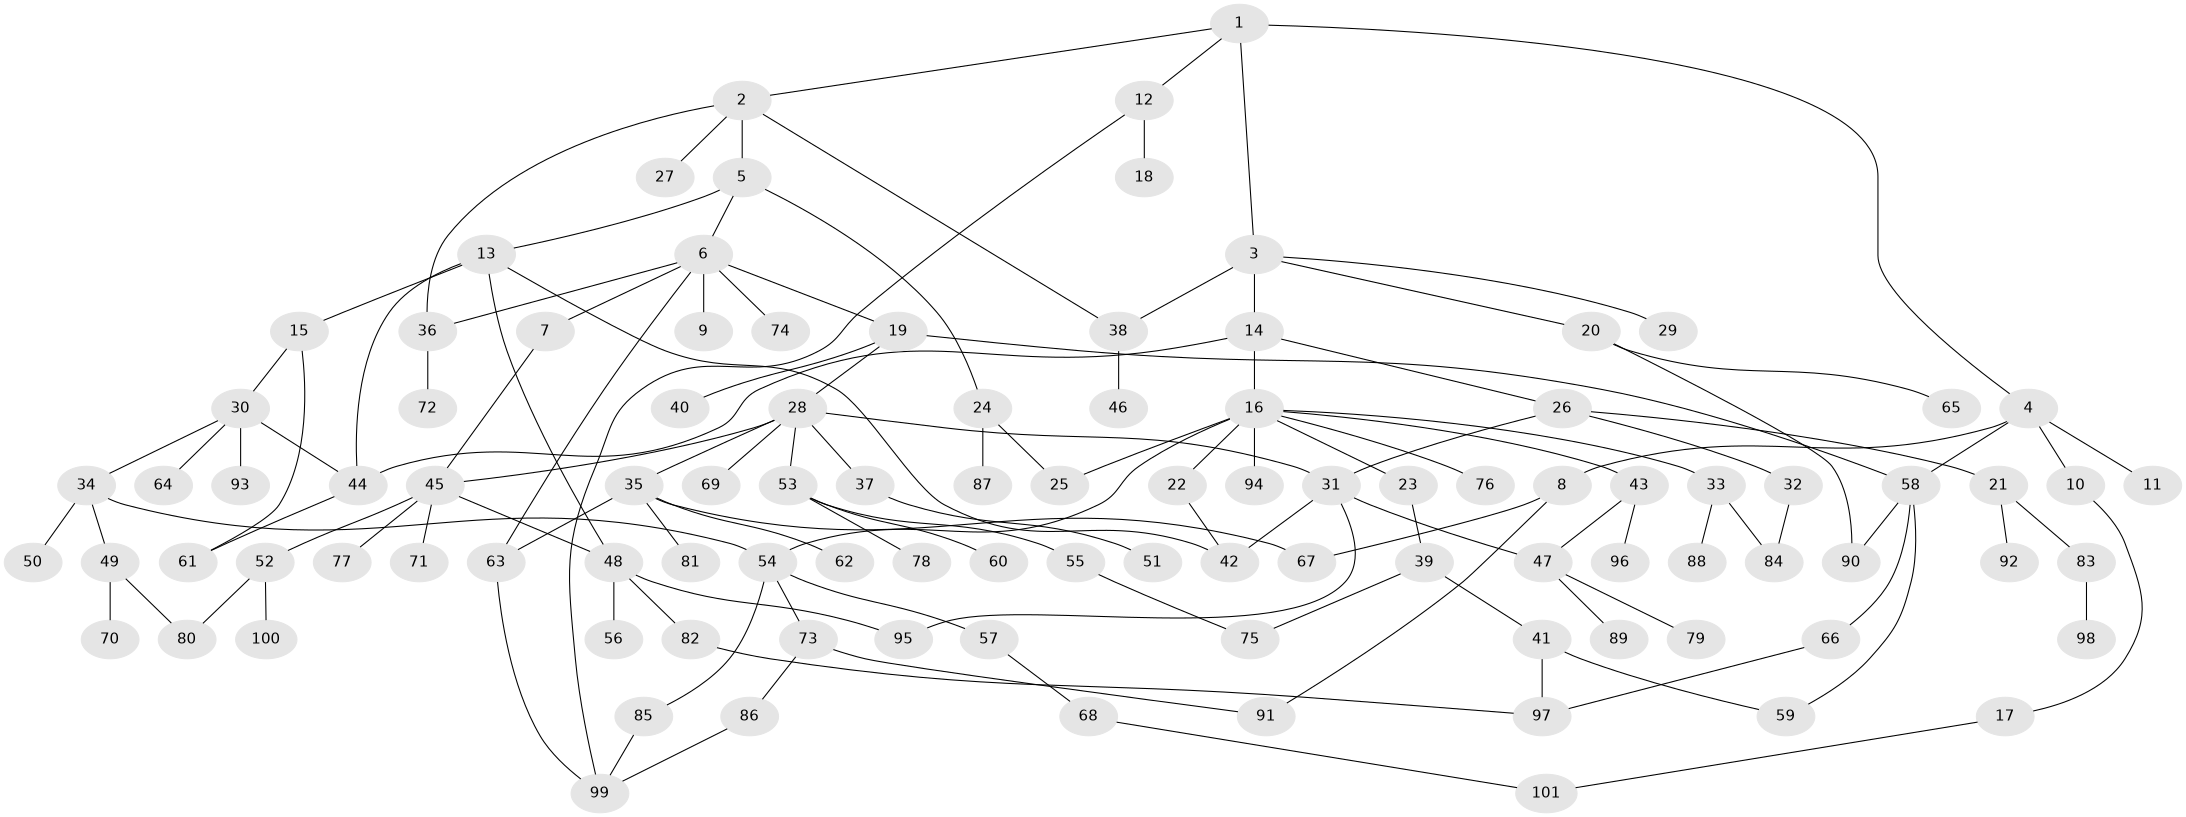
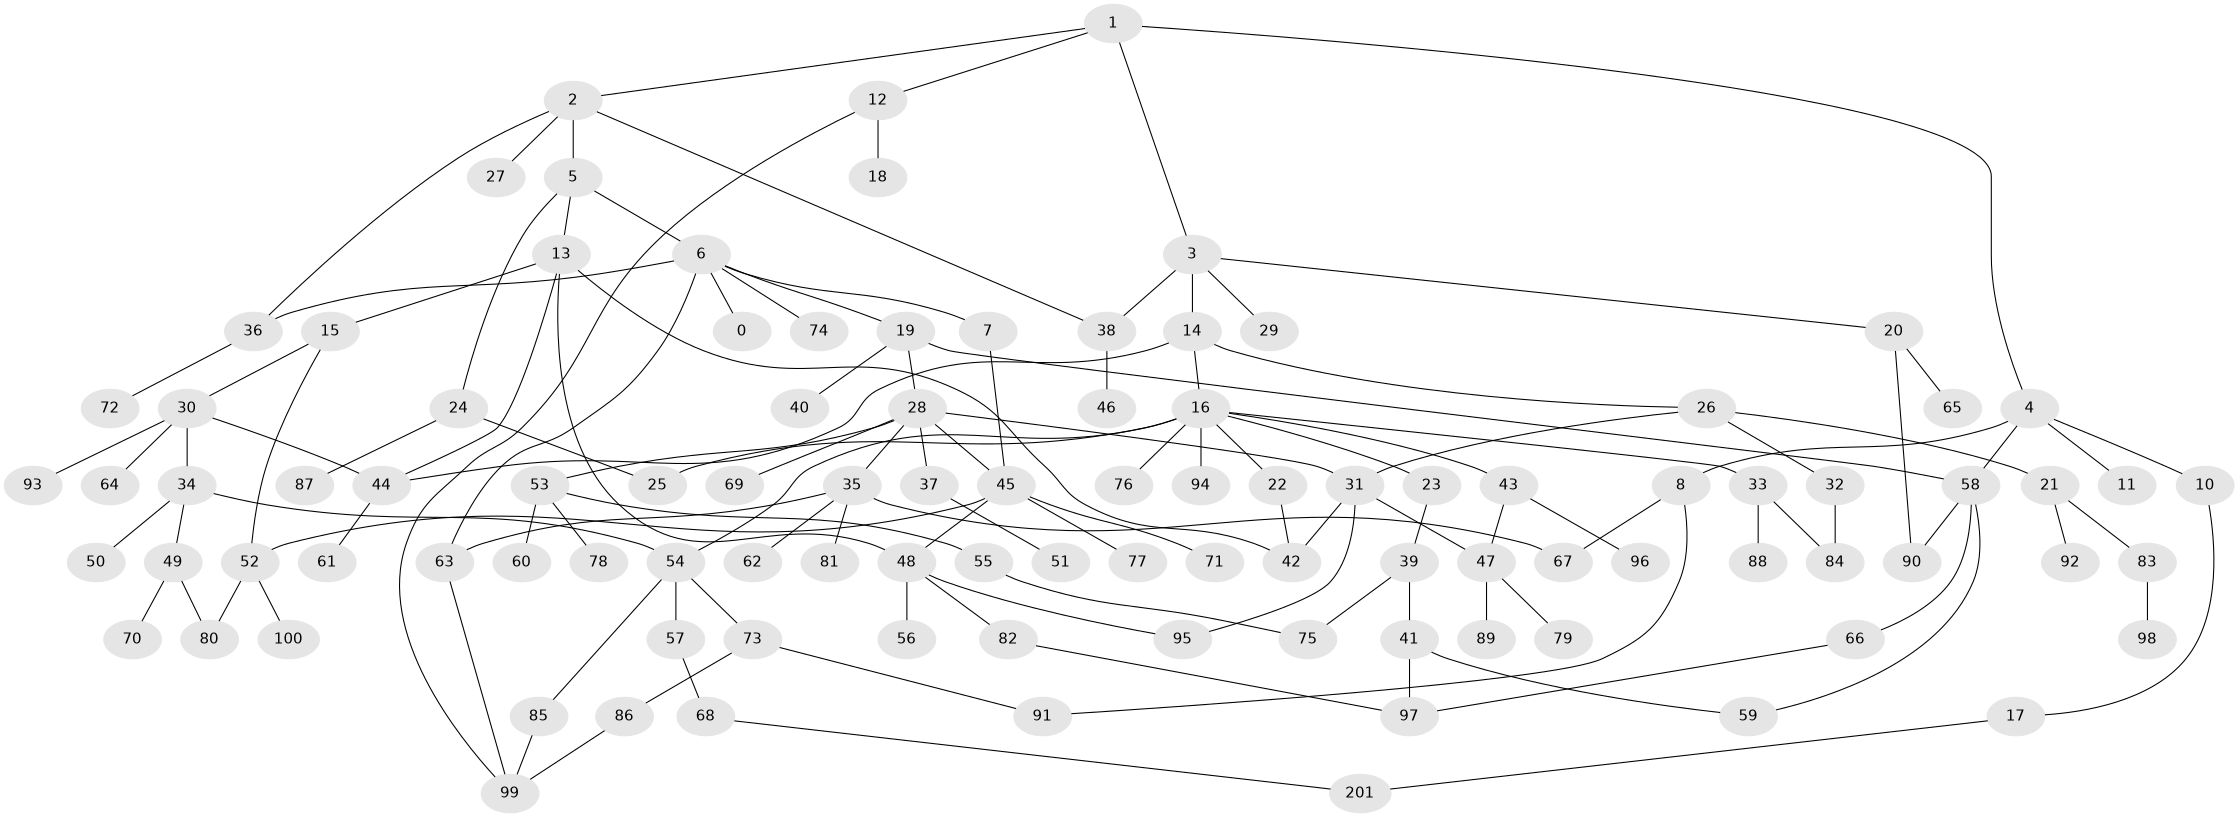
(704, 332) -> (742, 332)
(294, 470) -> (273, 447)
(1546, 794) -> (1360, 794)
